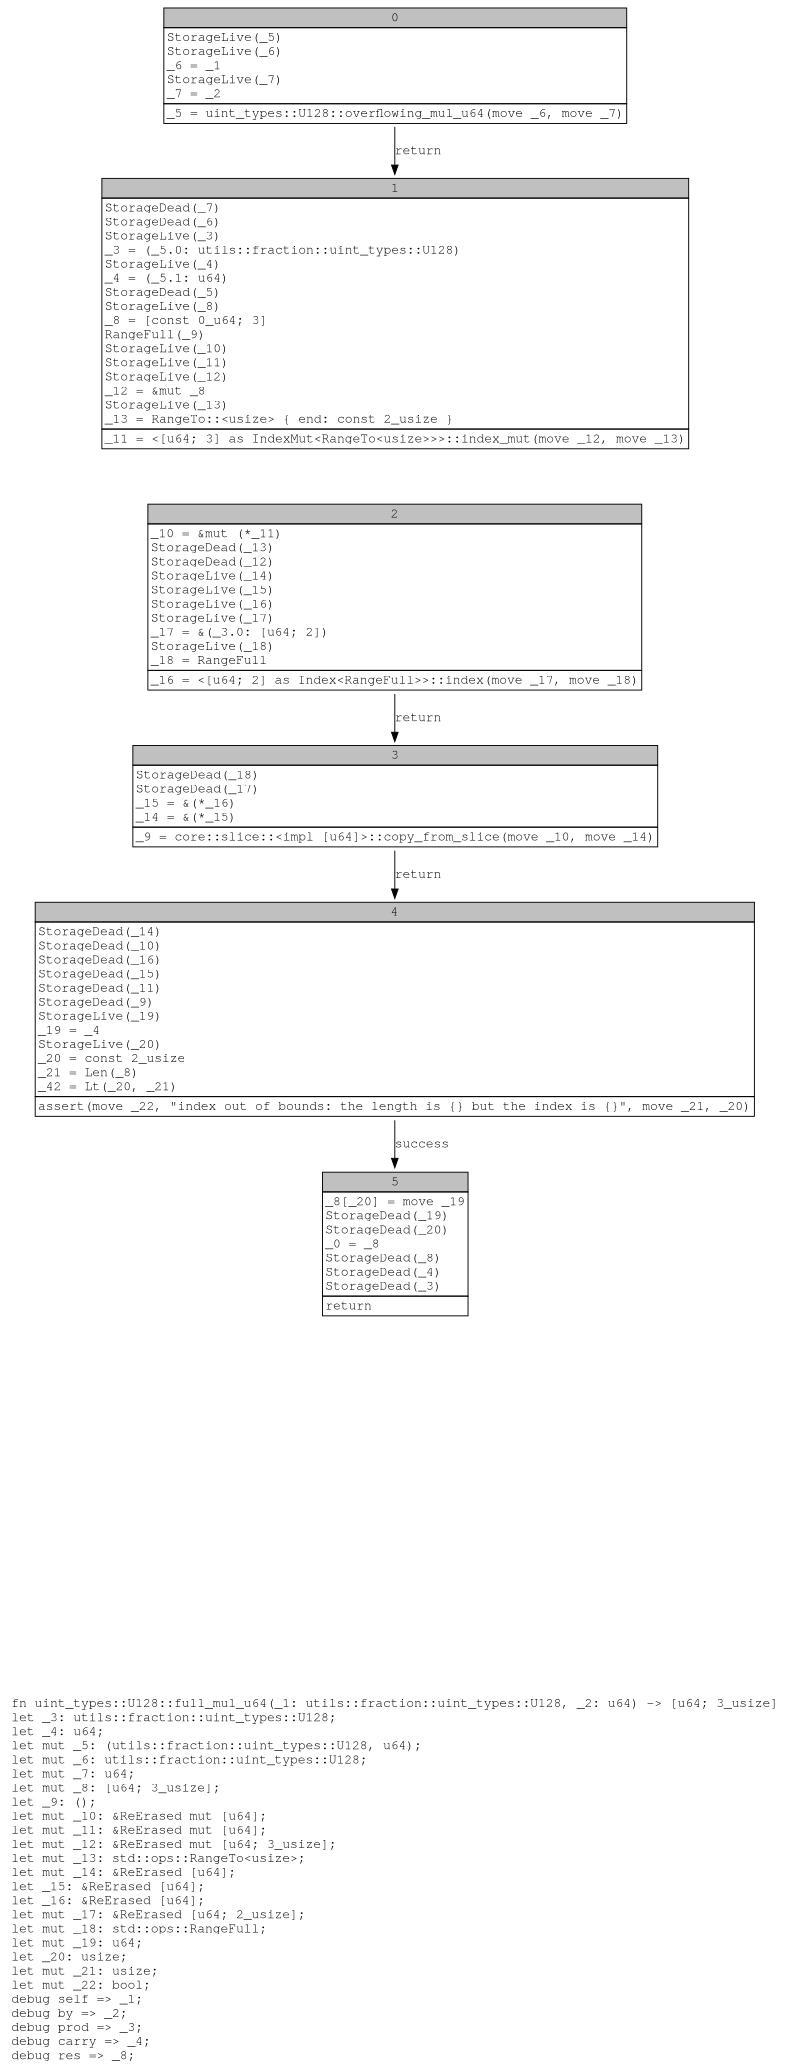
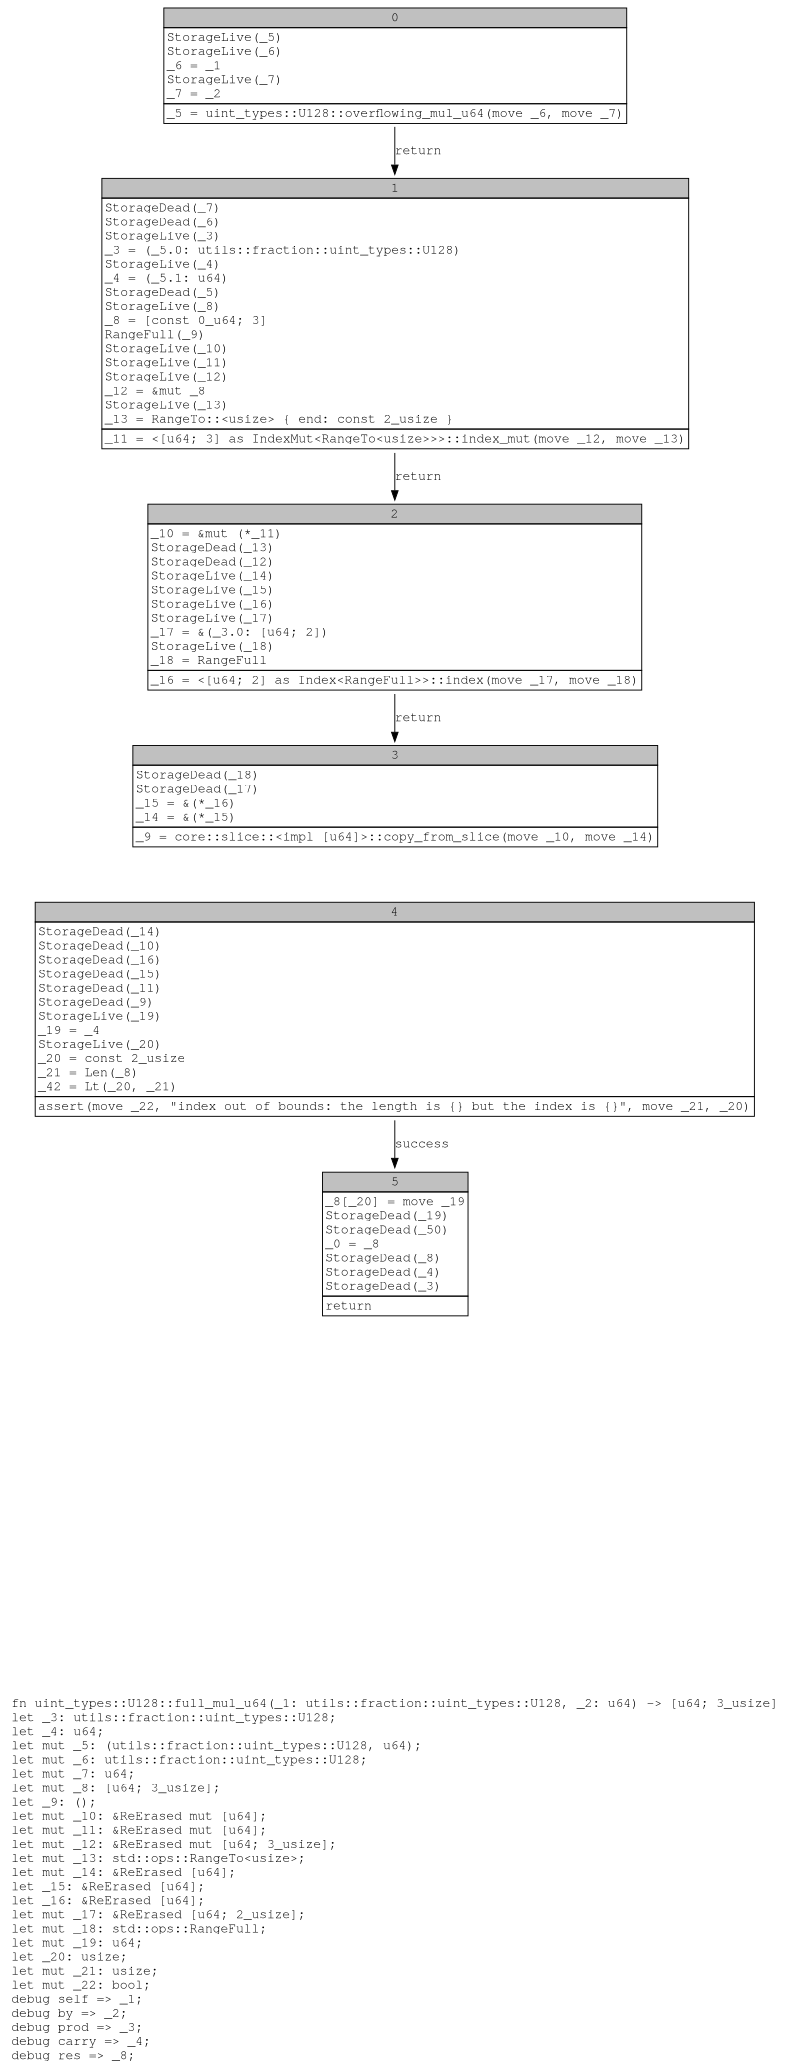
none -> (395, 472)
(395, 870) -> none
(388, 1229) -> (388, 1229)
